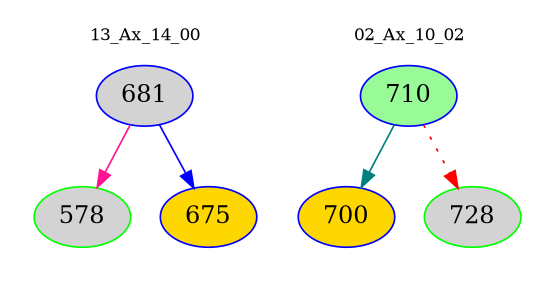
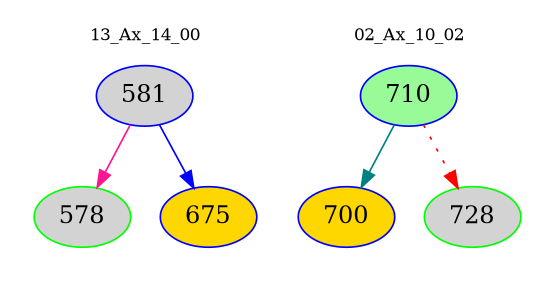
(145, 96) -> (145, 96)
